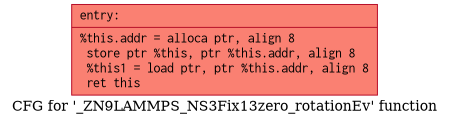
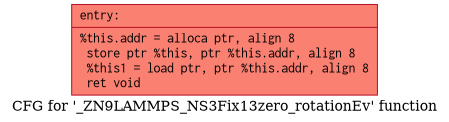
(110, 83) -> (110, 83)
